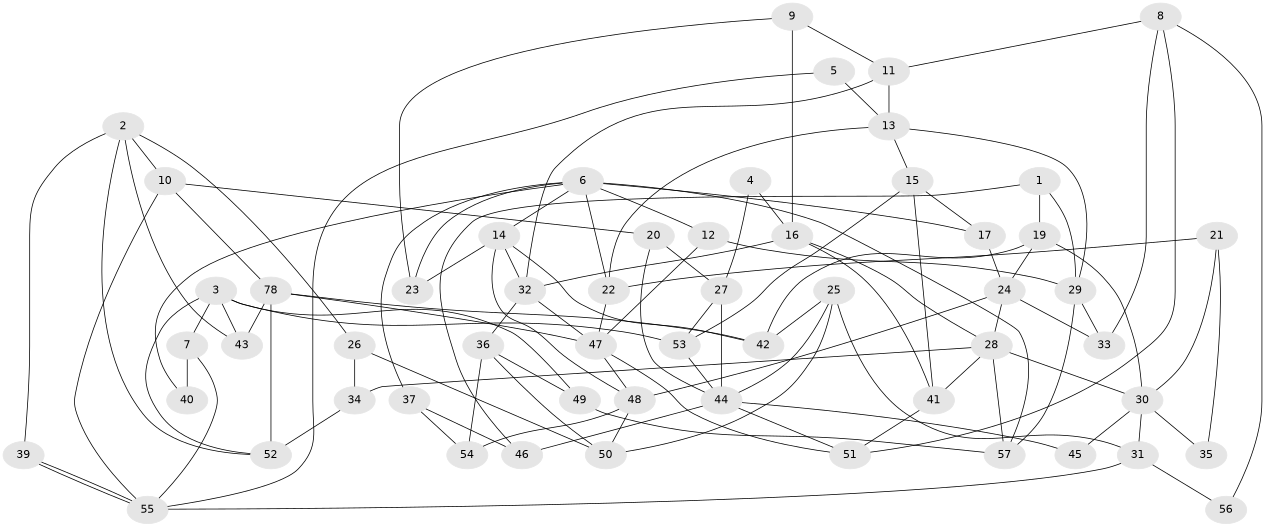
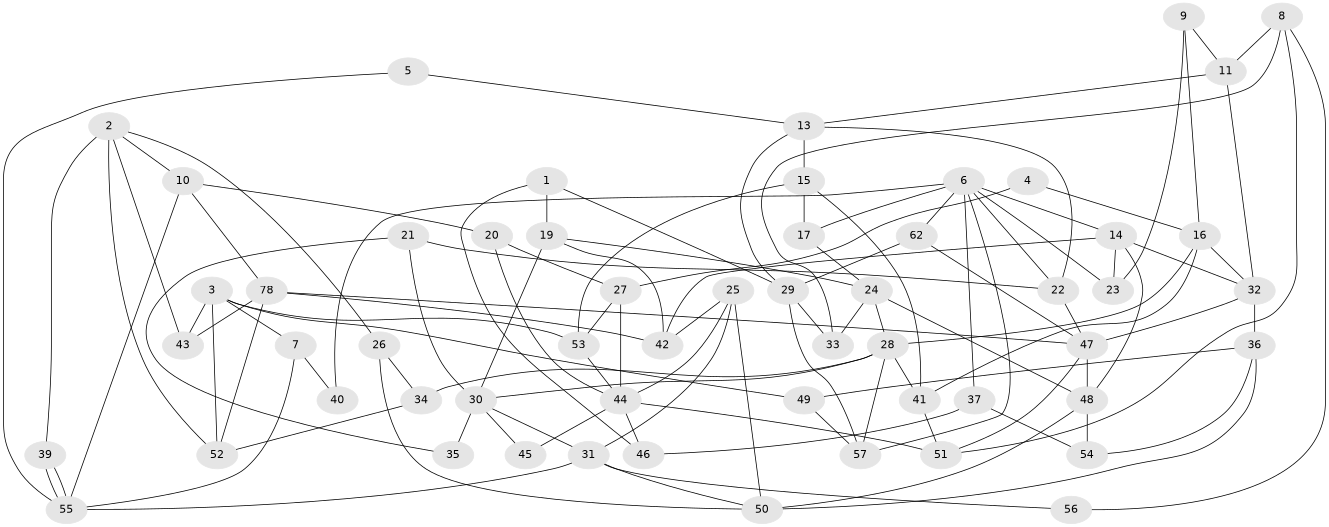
(709, 236) -> (917, 236)
none -> (673, 487)
